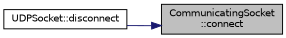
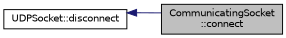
(139, 26) -> (149, 13)
